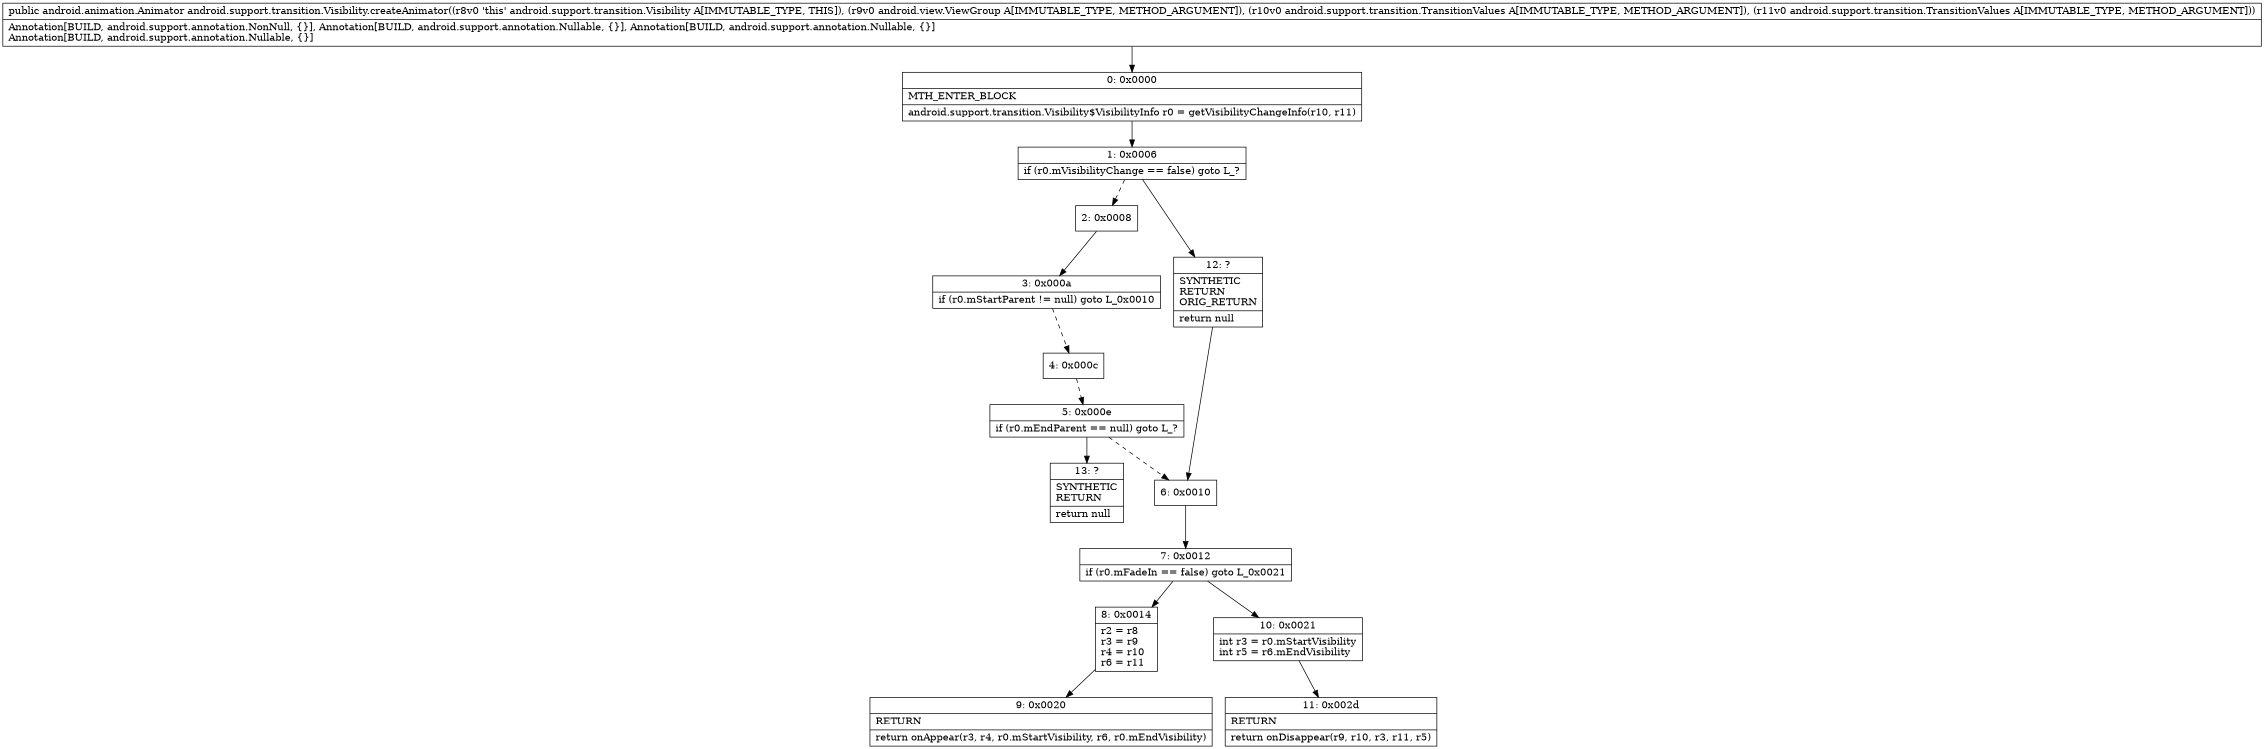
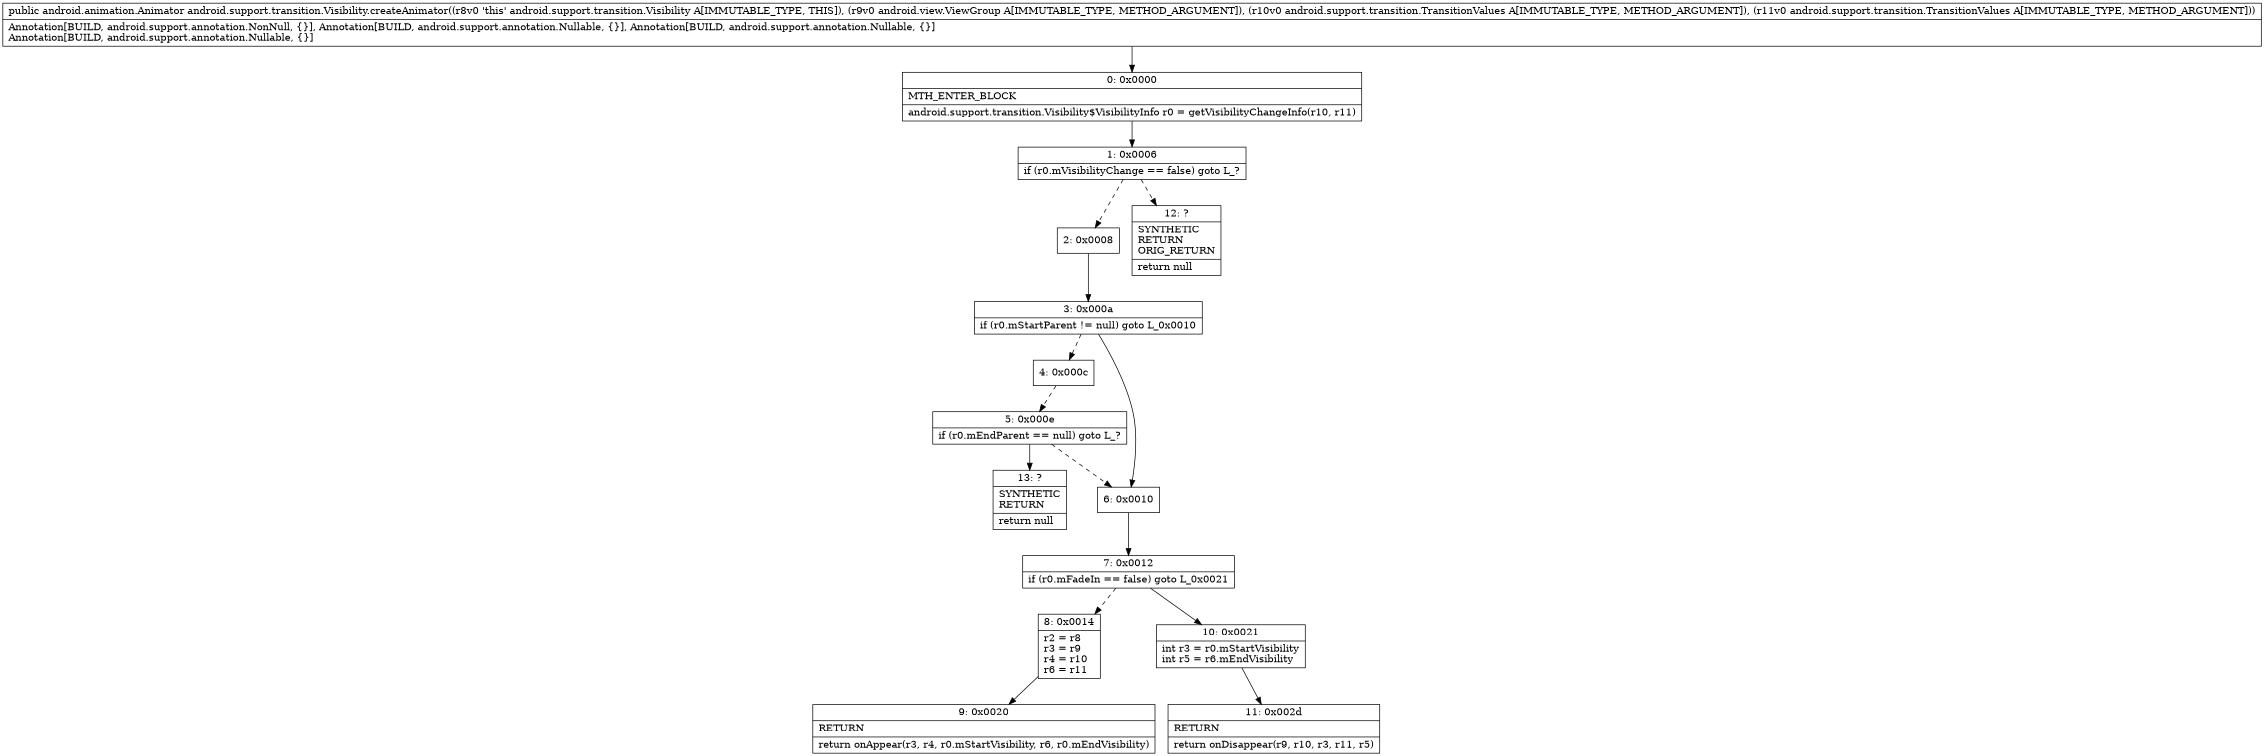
(1167, 215) -> (1147, 189)
(1201, 400) -> (1131, 404)
(1165, 591) -> (1108, 598)
